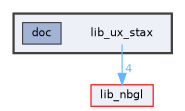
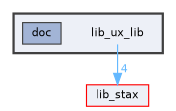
(122, 33) -> (118, 33)
(122, 96) -> (118, 96)
